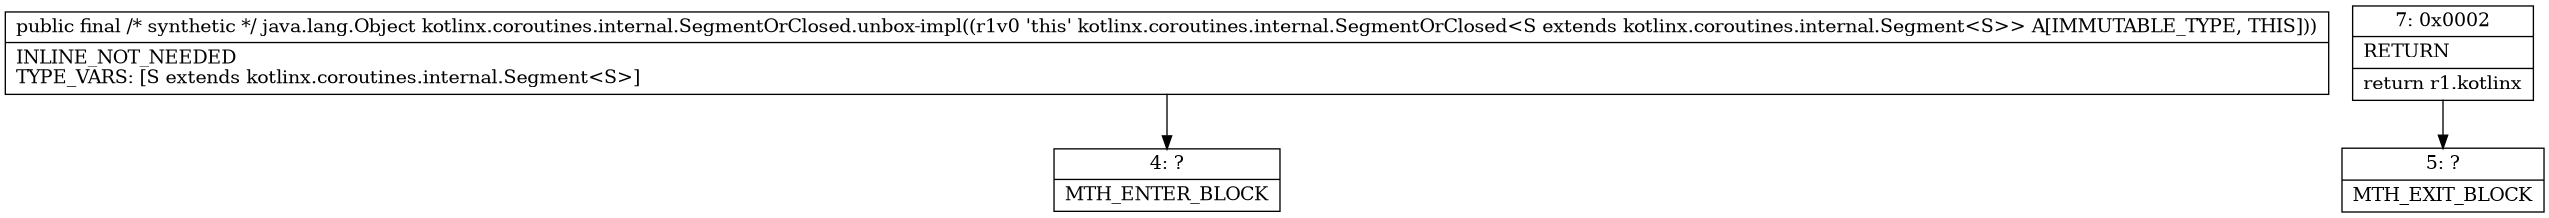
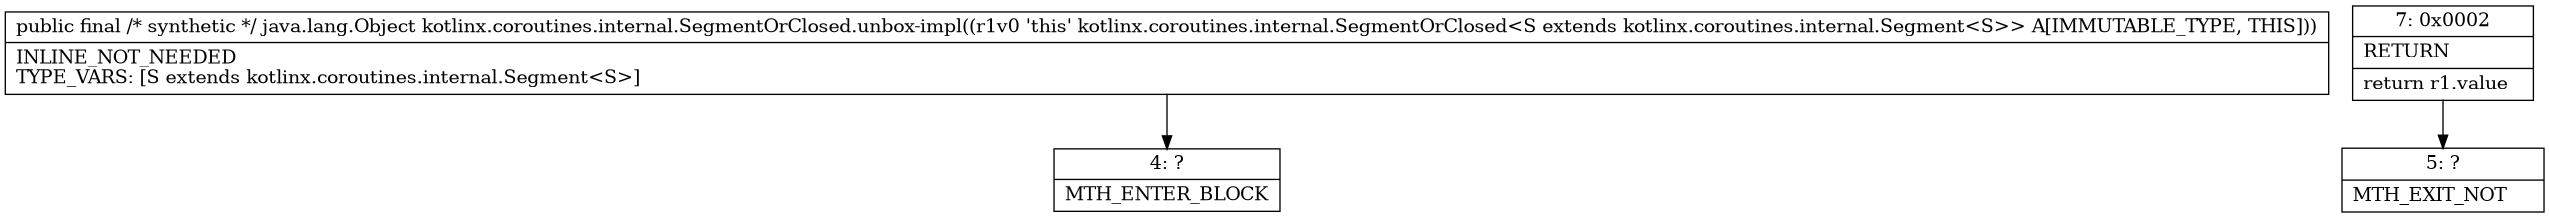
(2443, 84) -> (2436, 84)
(2443, 195) -> (2430, 195)
